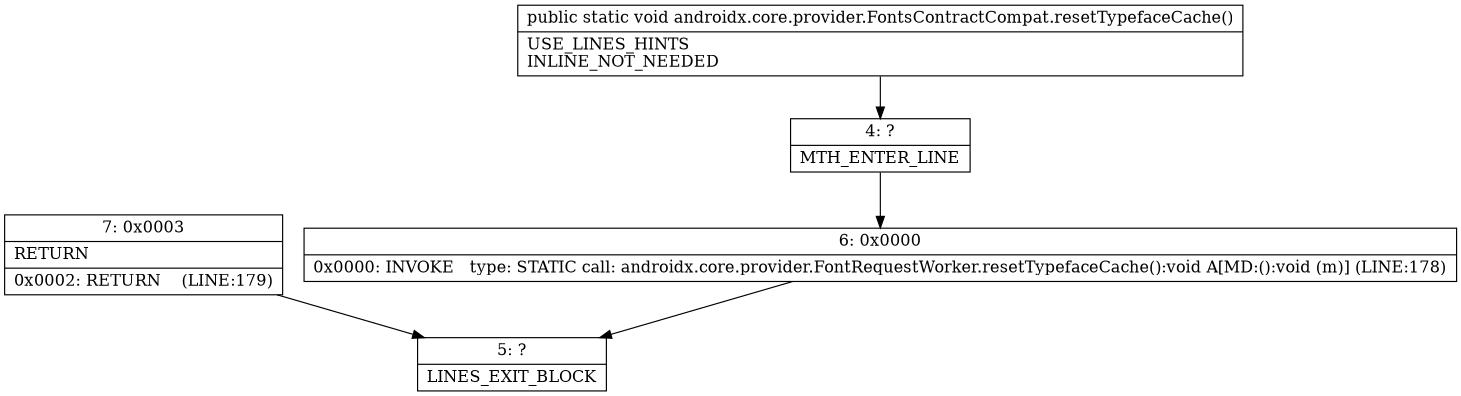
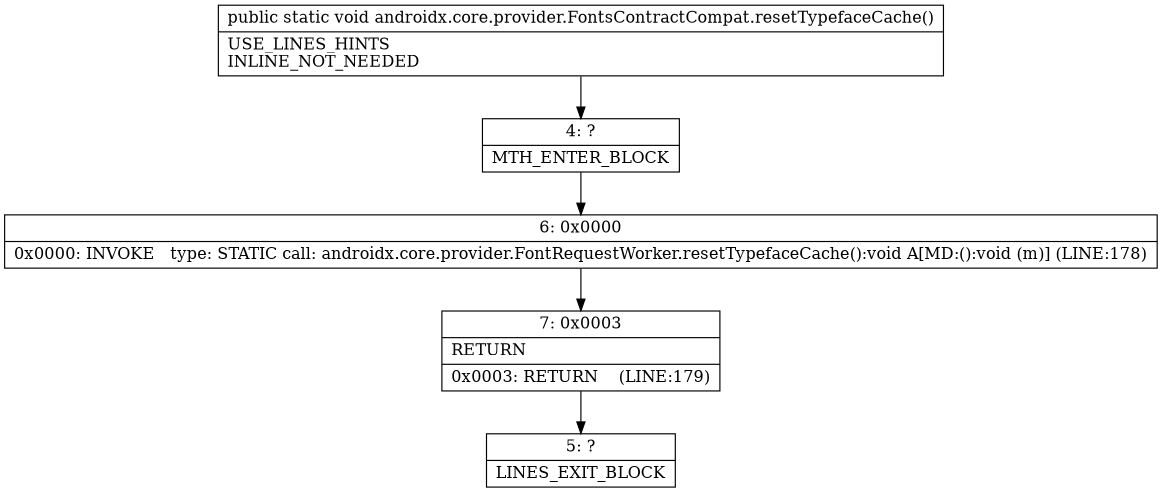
(880, 158) -> (581, 158)
(144, 281) -> (581, 377)
(702, 308) -> (581, 284)
